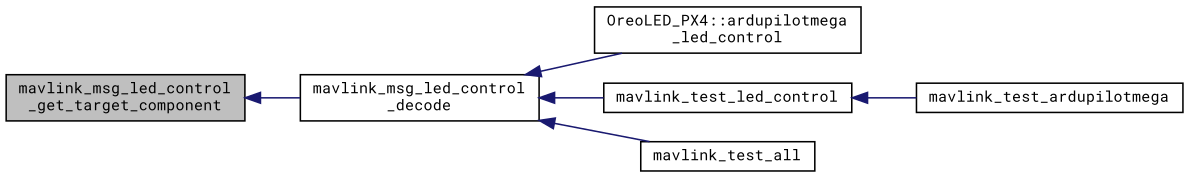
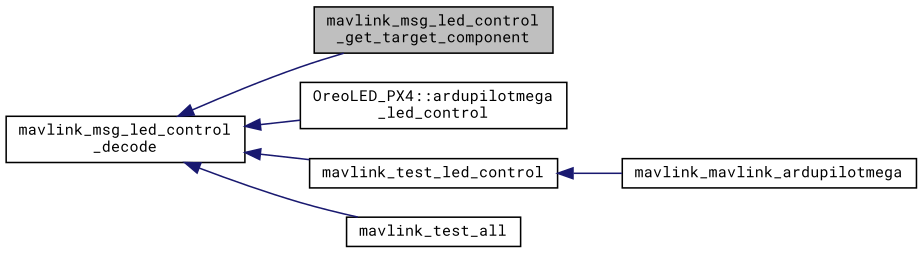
(280, 98) -> (267, 79)
(1050, 98) -> (769, 173)
